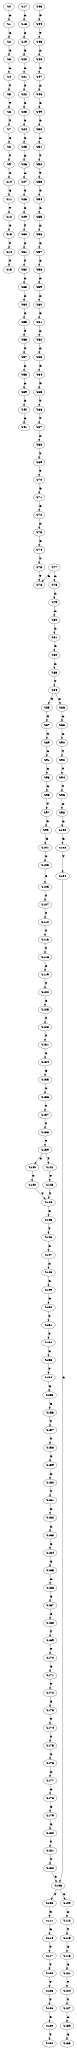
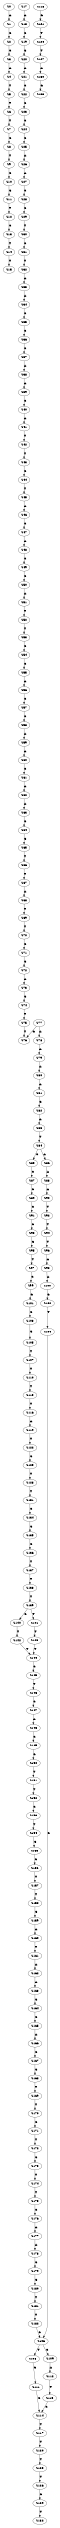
none -> (24, 445)
(67, 1946) -> (45, 2406)
